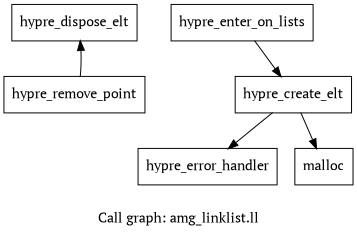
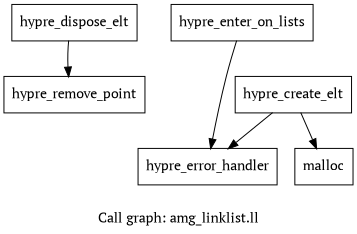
(265, 55) -> (223, 90)
(81, 64) -> (68, 54)
